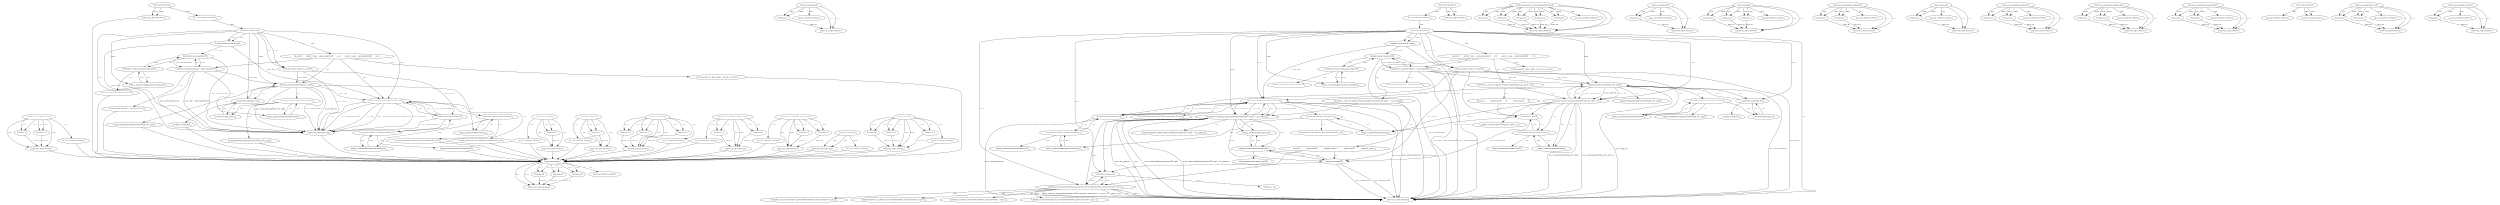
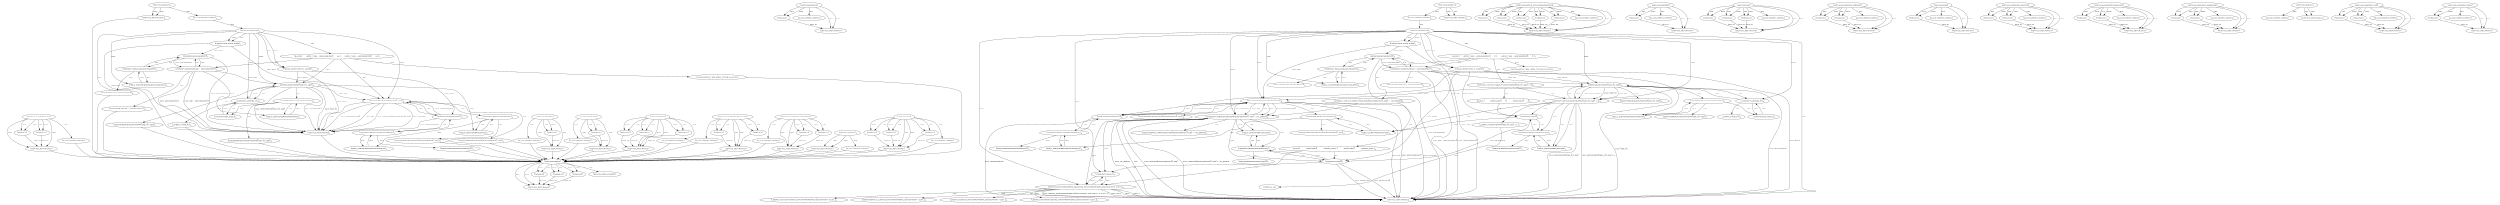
(1188, 181) -> (1399, 171)
